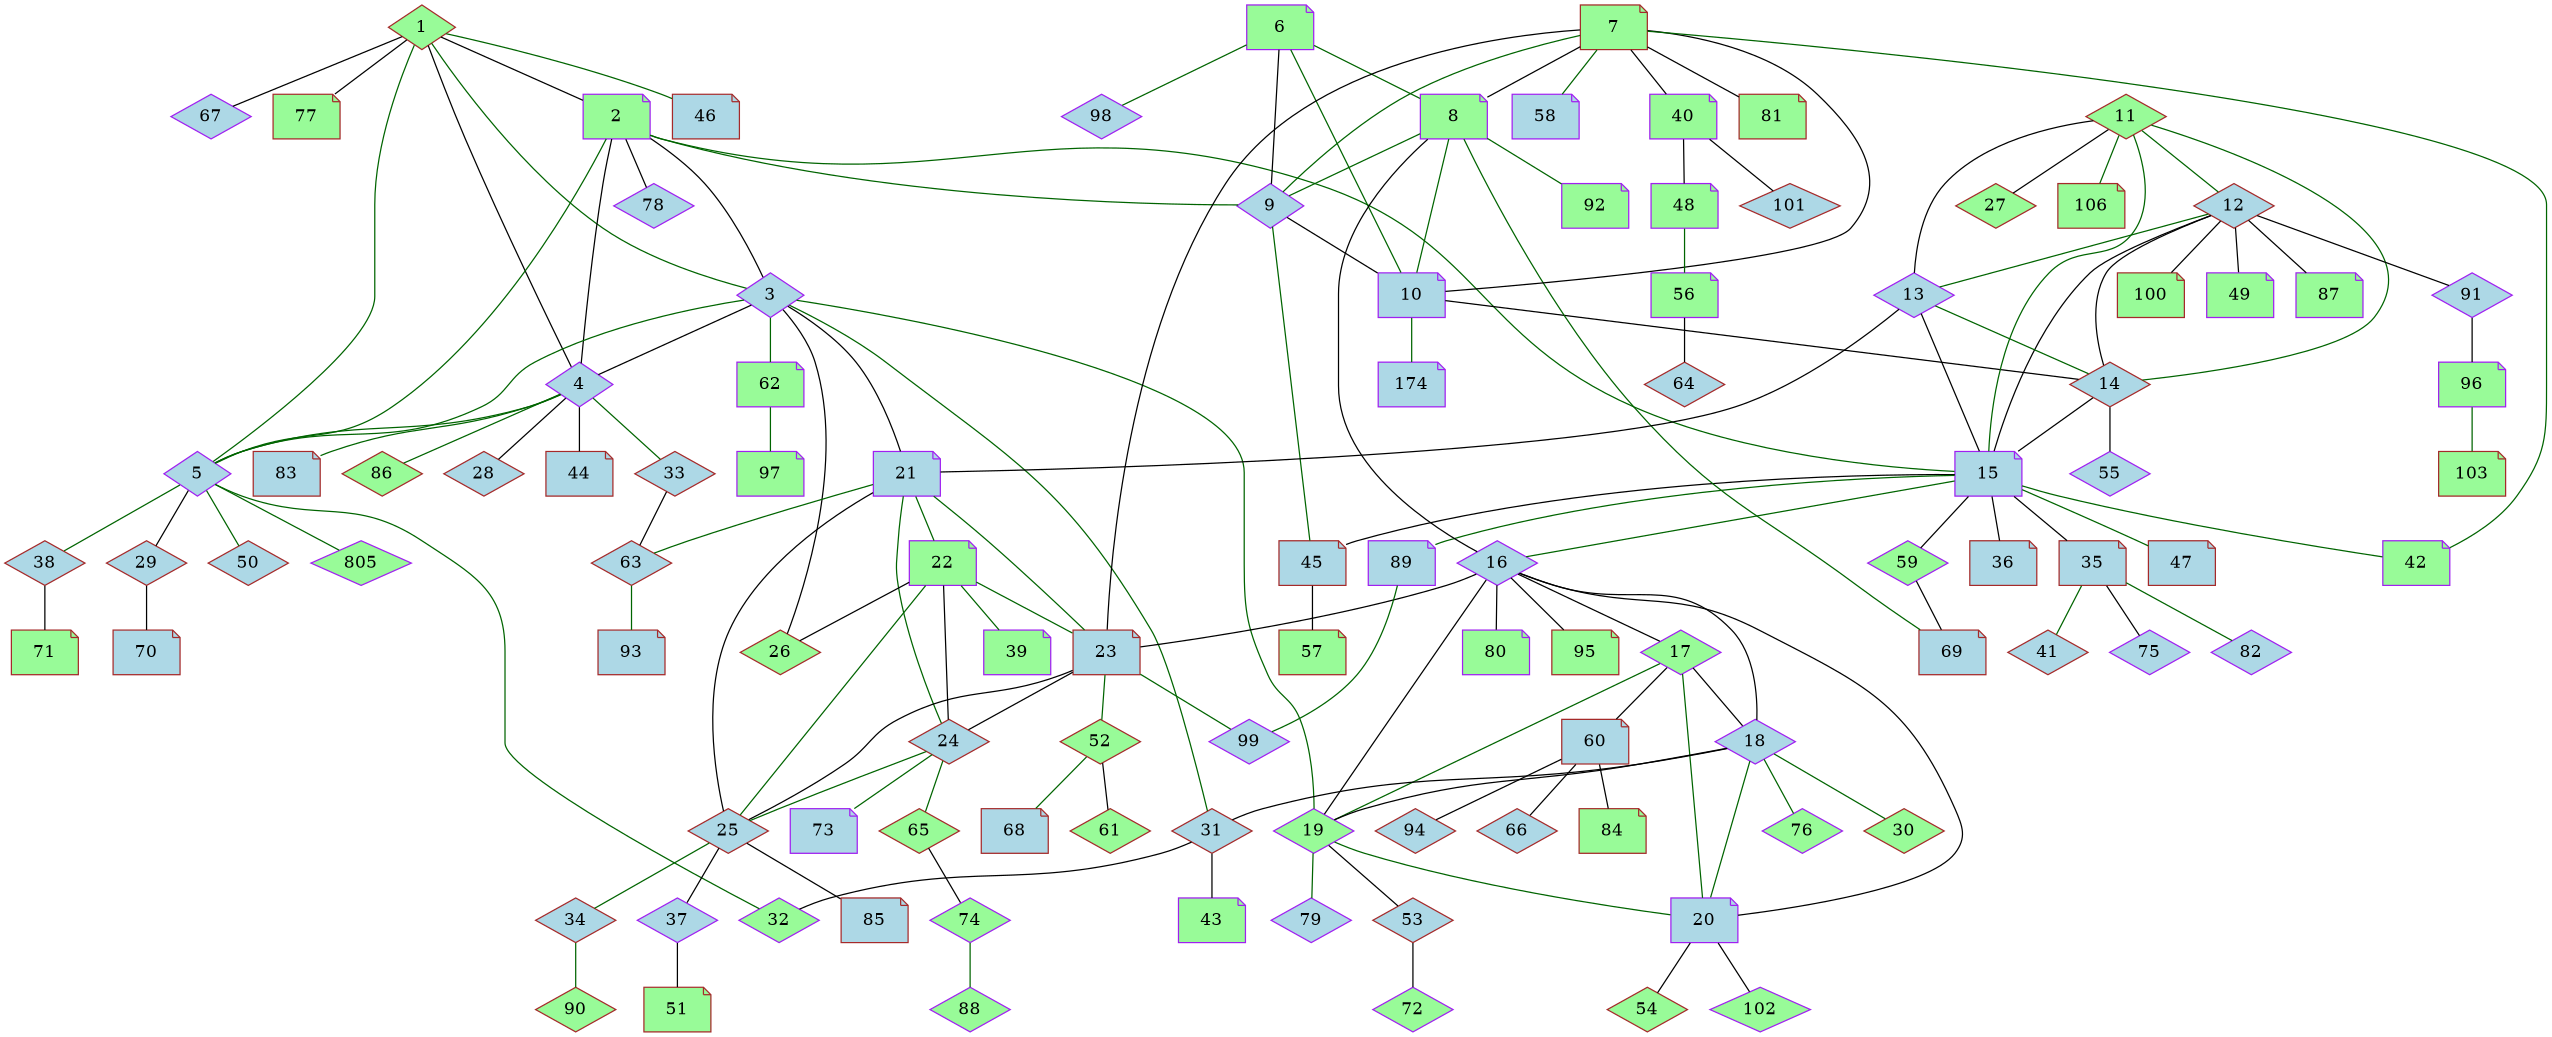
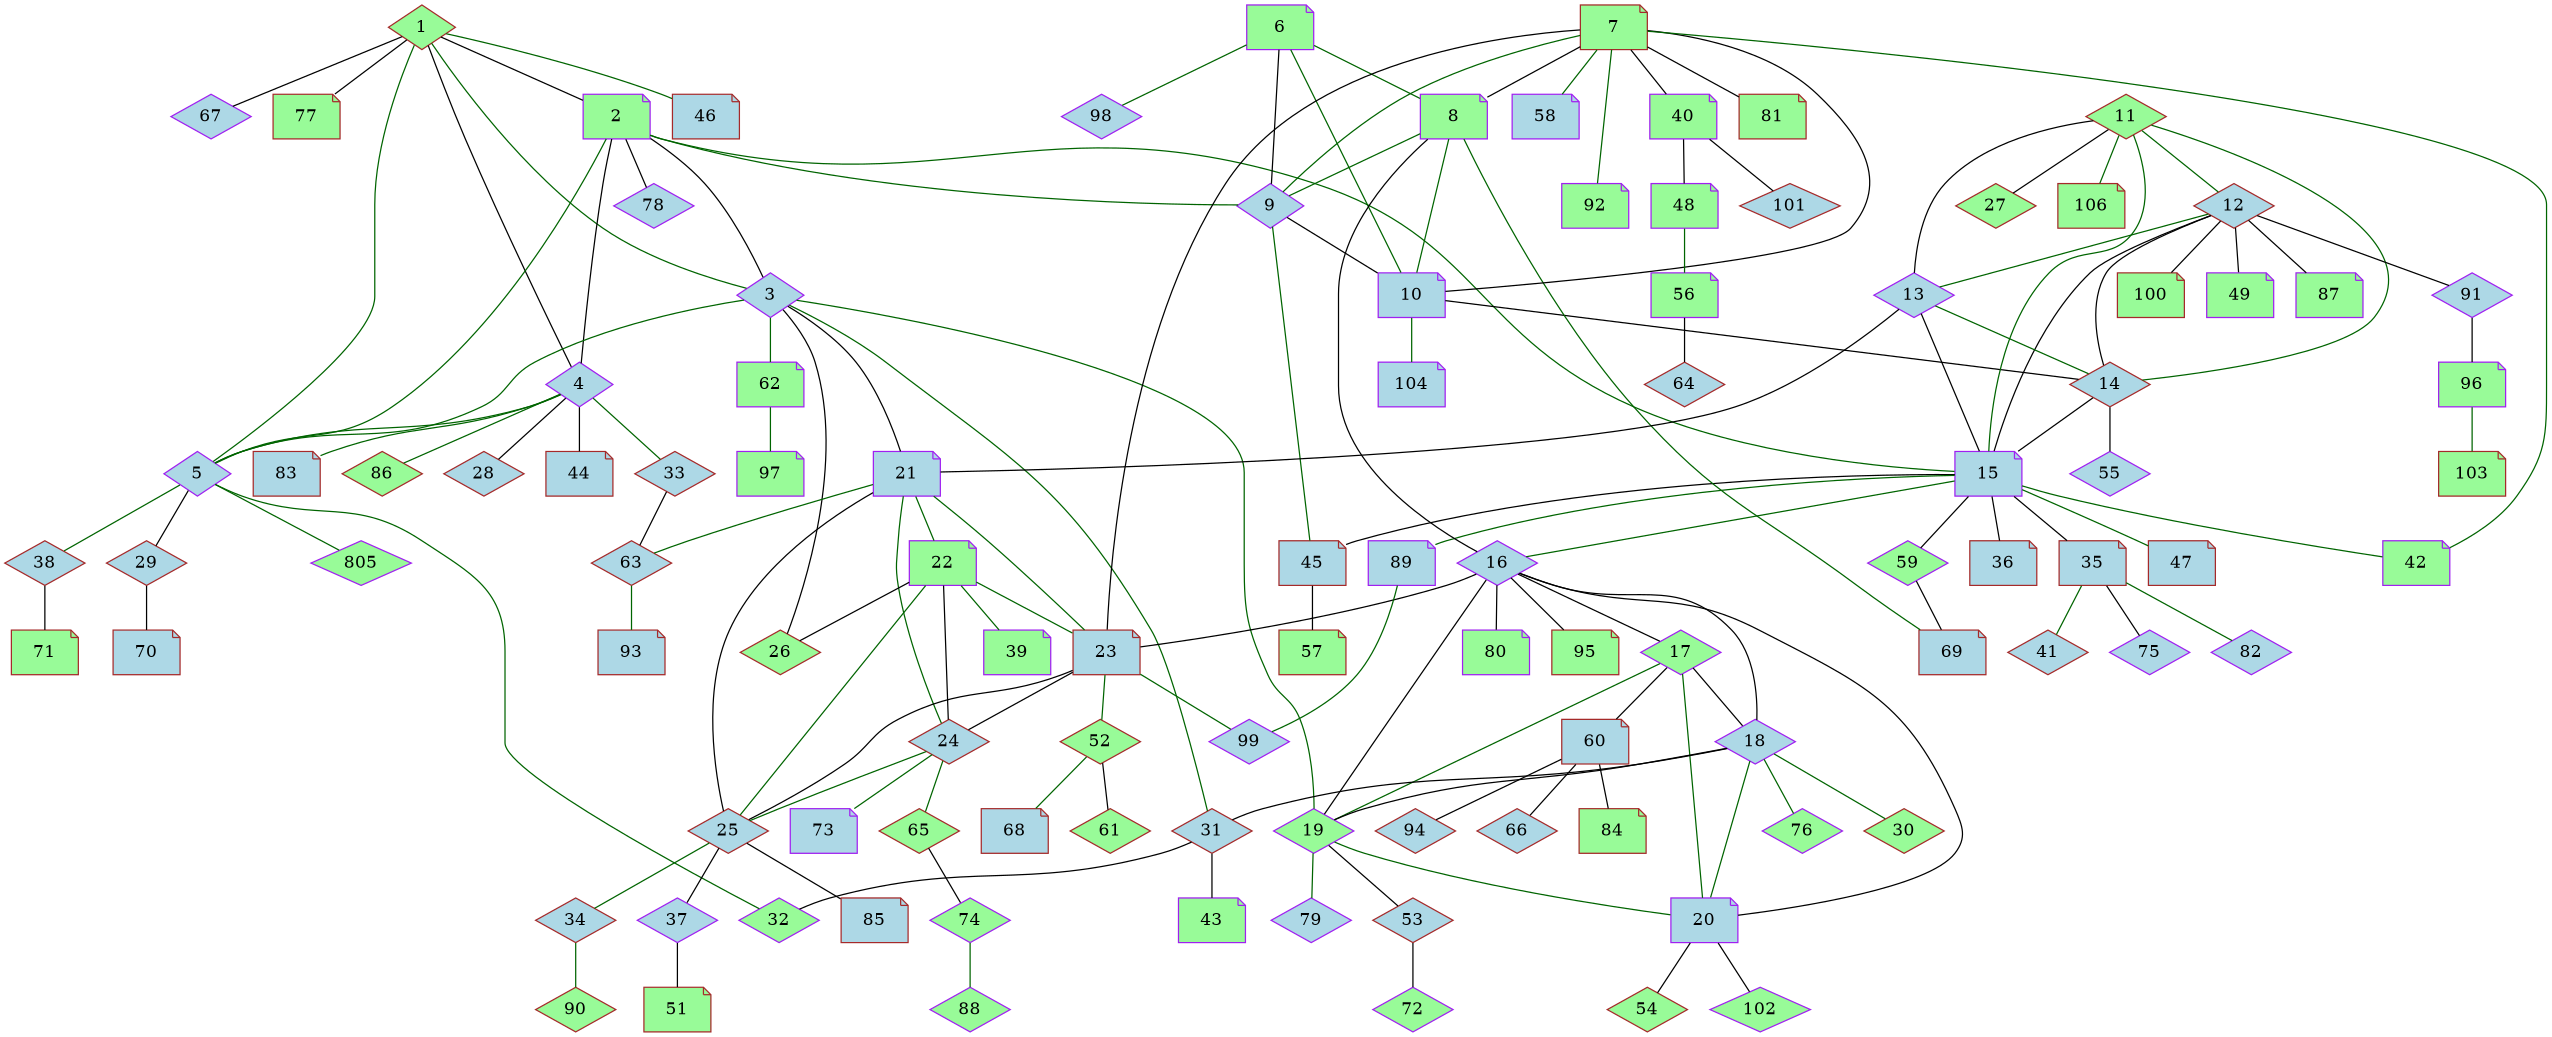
(1524, 161) -> (1605, 117)
(675, 340) -> none
(1412, 384) -> (1412, 384)
(248, 563) -> none
